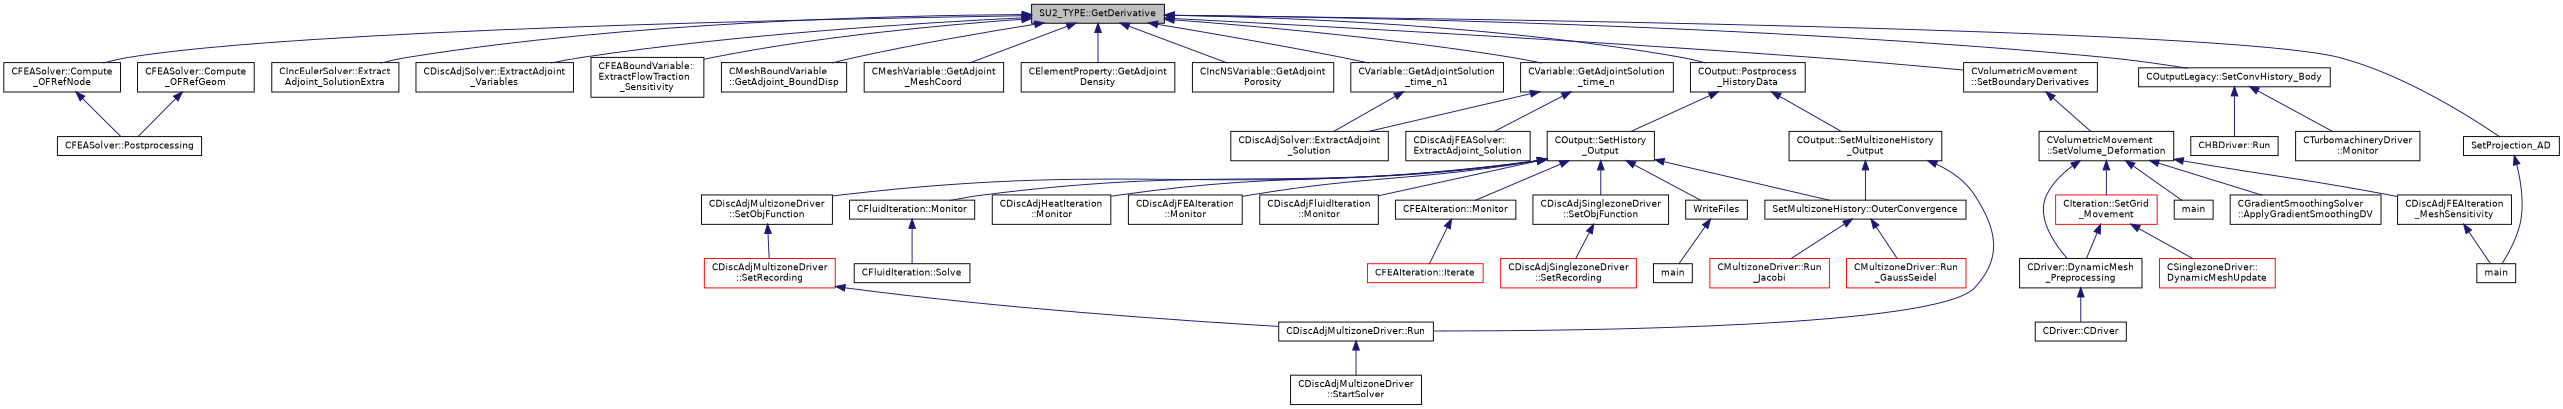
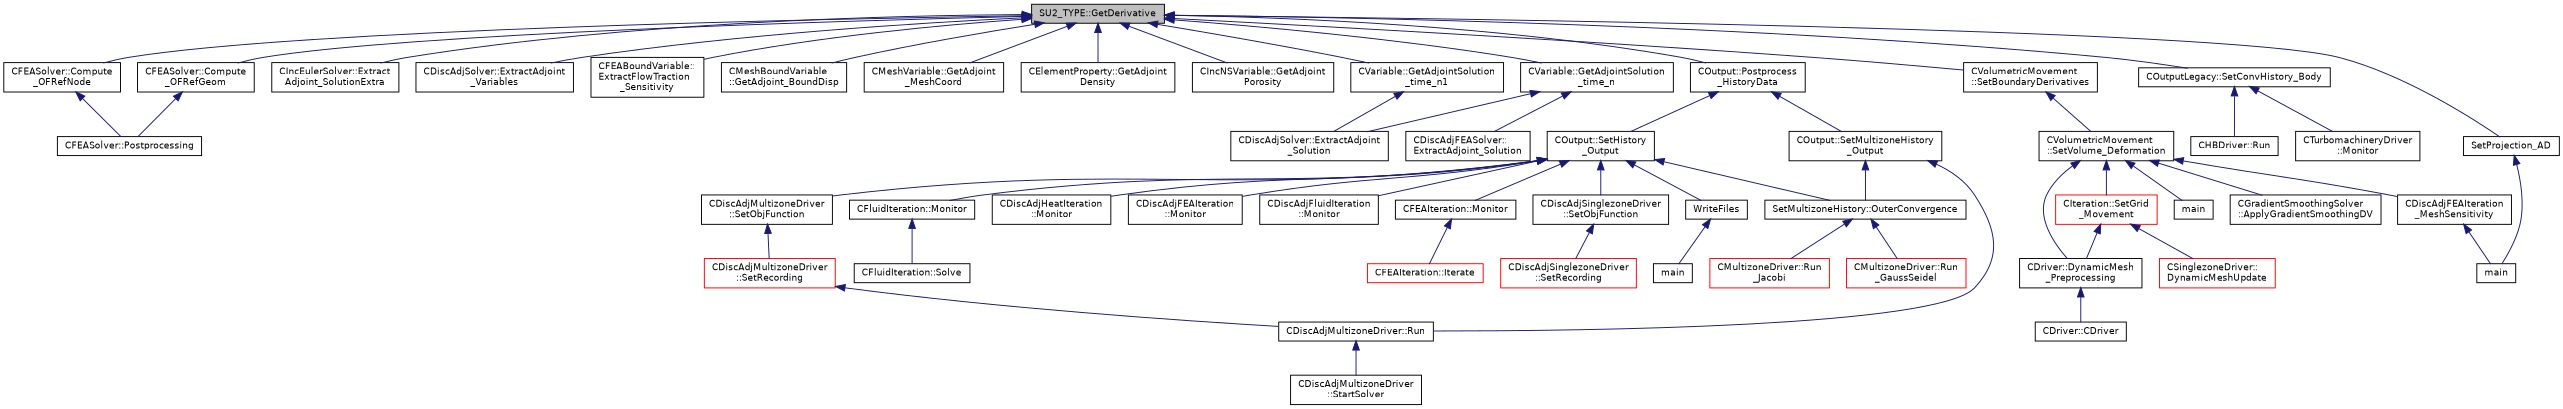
none -> (531, 35)
